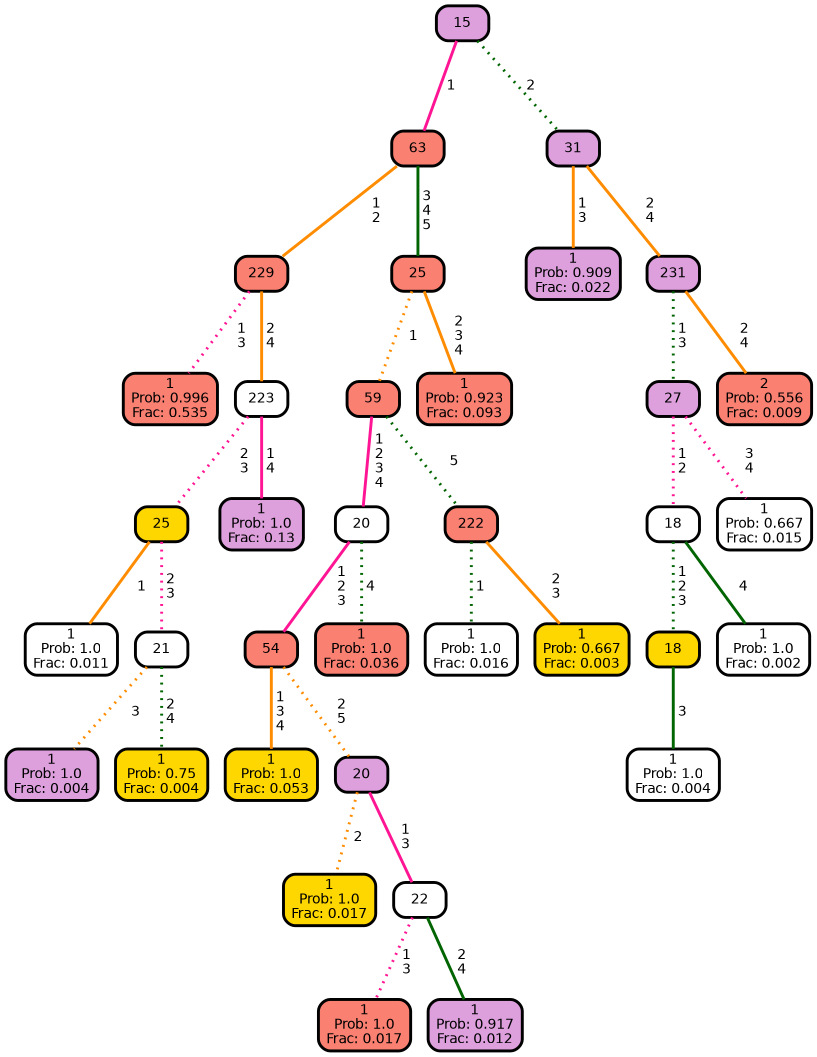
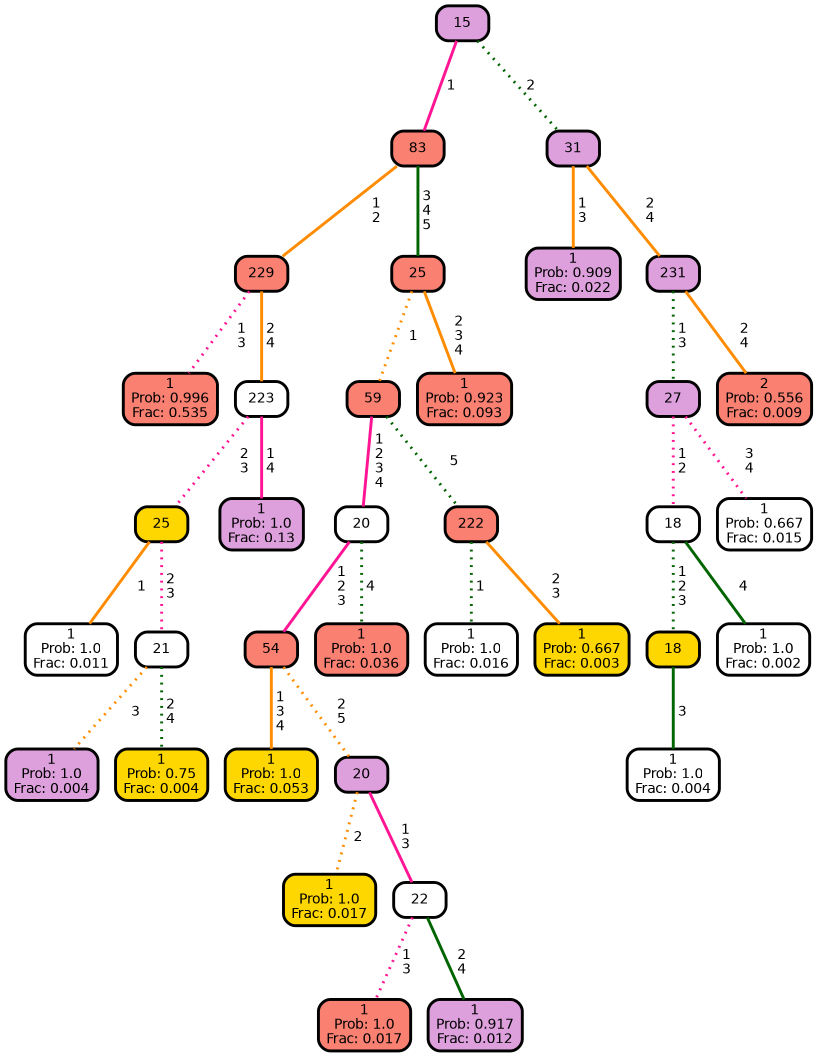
(418, 149) -> (418, 149)
